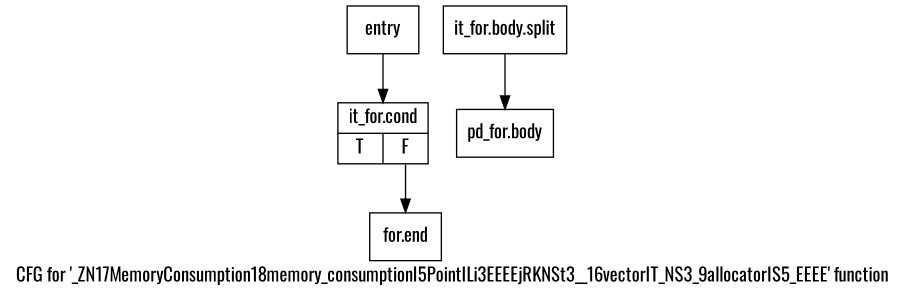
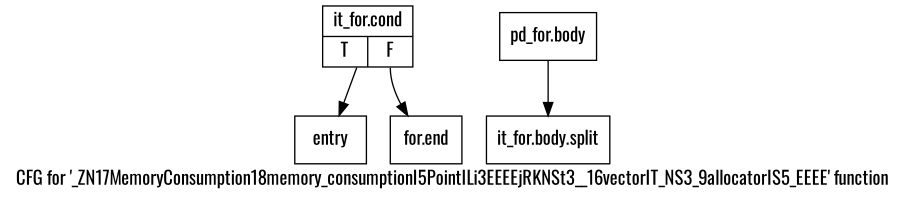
(383, 72) -> (350, 85)
(505, 75) -> (548, 81)
